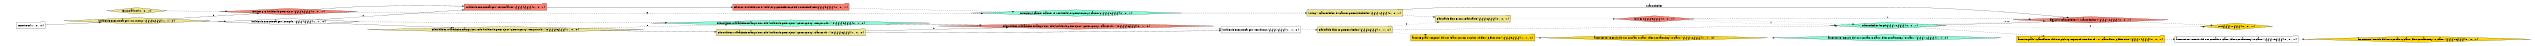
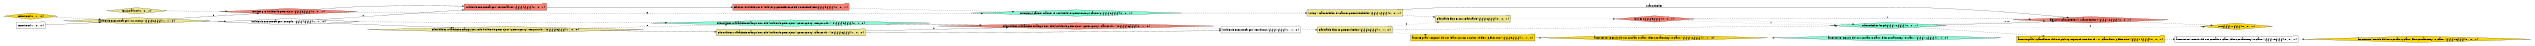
none -> (31, 16)
